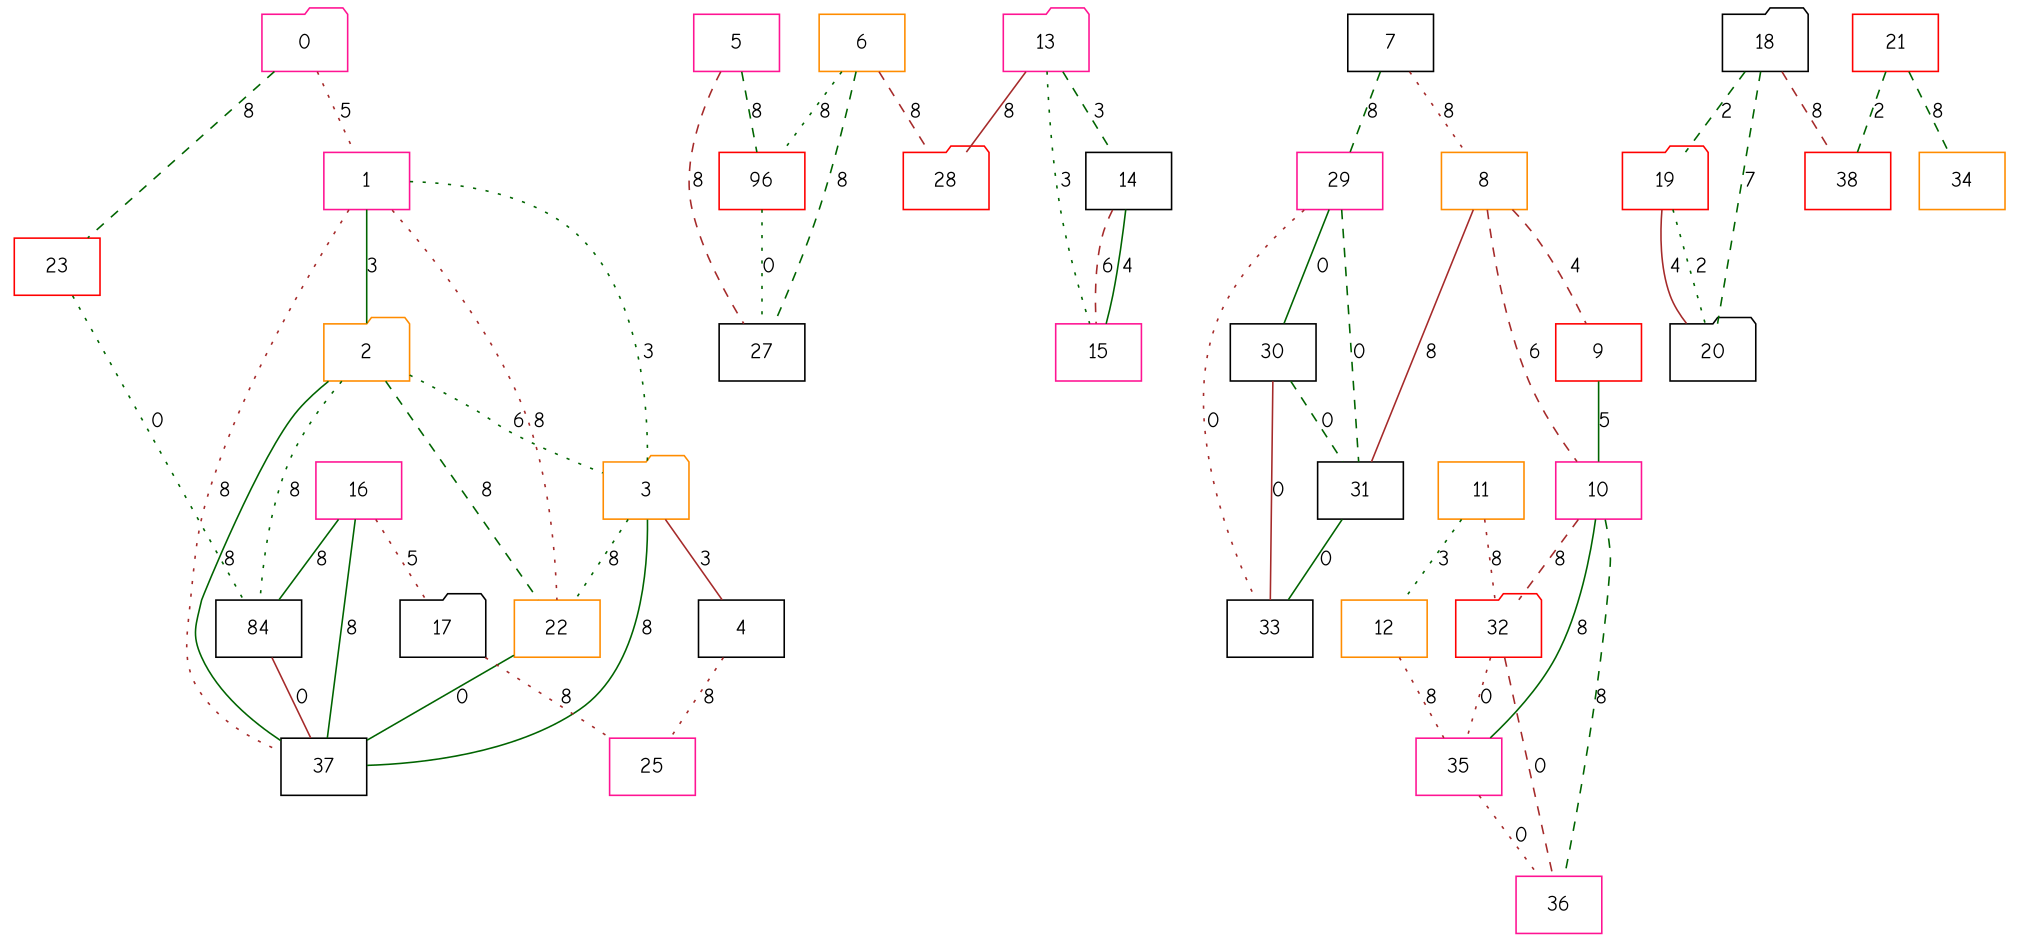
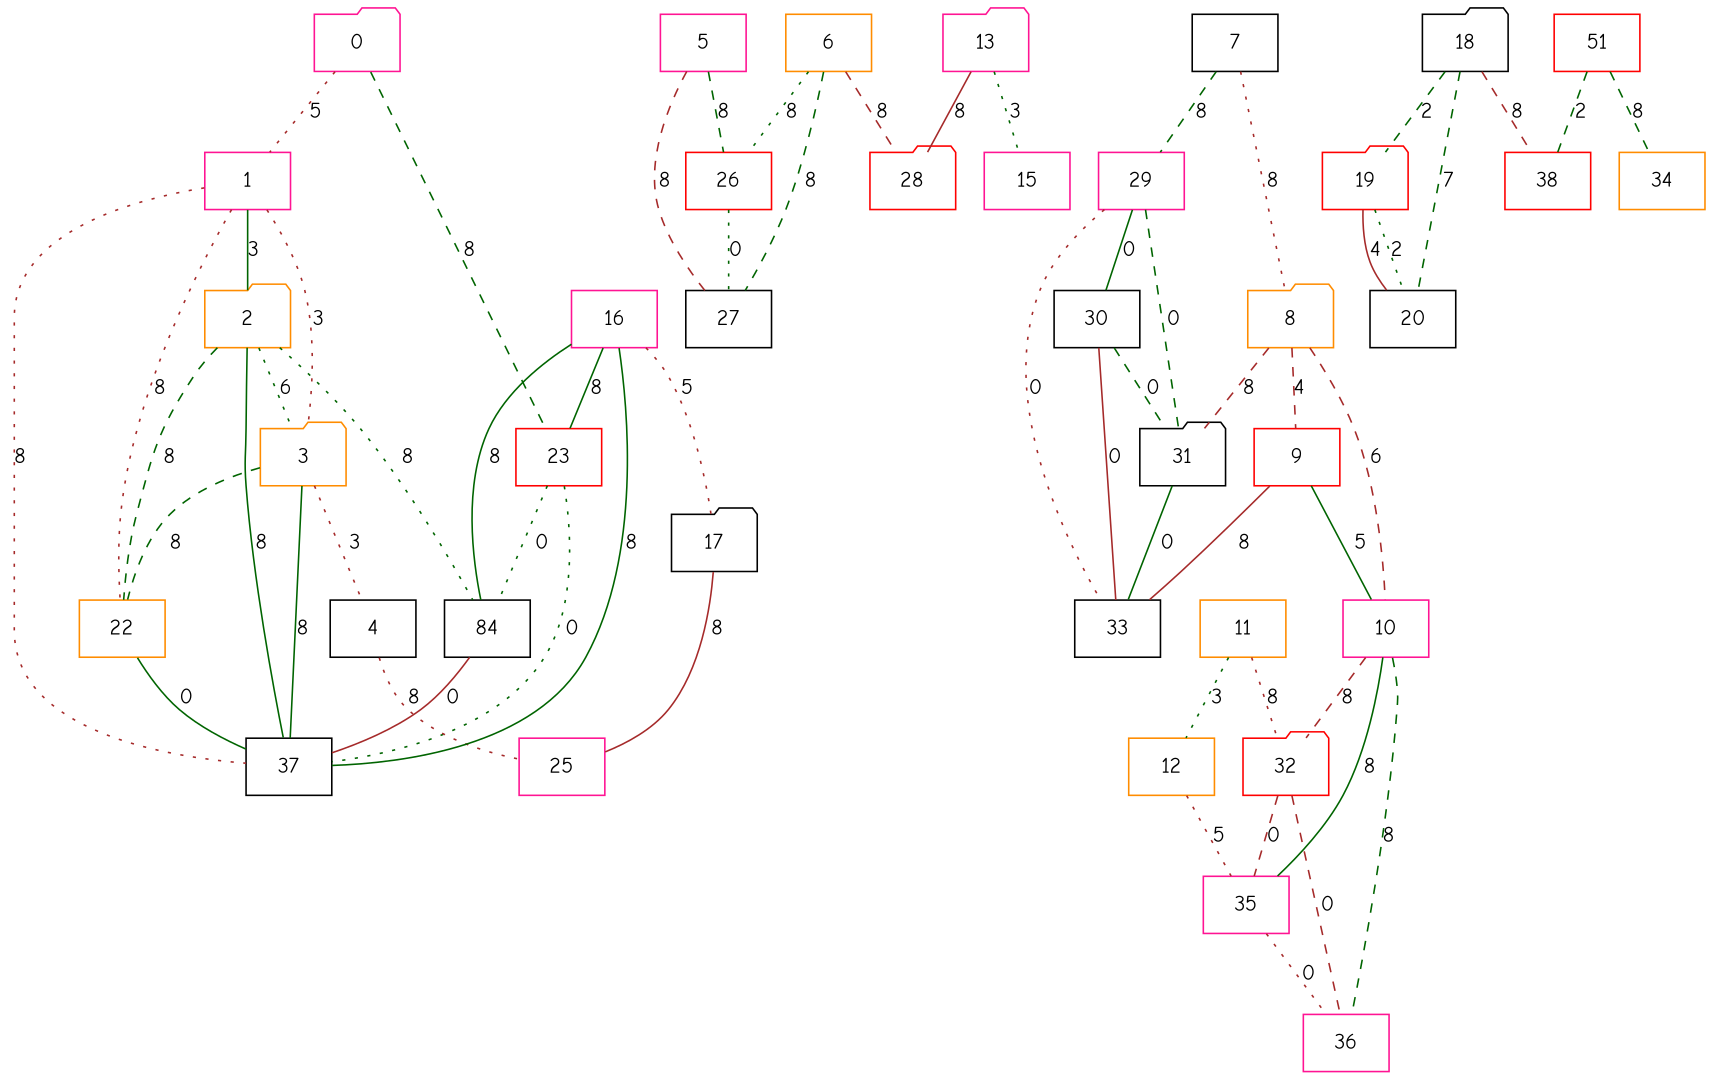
(1895, 43) -> (1597, 43)
(762, 181) -> (729, 181)
(1129, 181) -> none
(1484, 181) -> (1291, 319)
(598, 259) -> (309, 315)
(1422, 336) -> (1237, 388)
(1713, 352) -> (1413, 319)
none -> (587, 388)
(1360, 491) -> (1183, 457)
none -> (1211, 544)
(602, 560) -> (172, 512)
(694, 560) -> (338, 543)
none -> (523, 684)
(548, 698) -> (687, 680)
(1432, 698) -> (1219, 836)
(1479, 698) -> (1266, 836)
